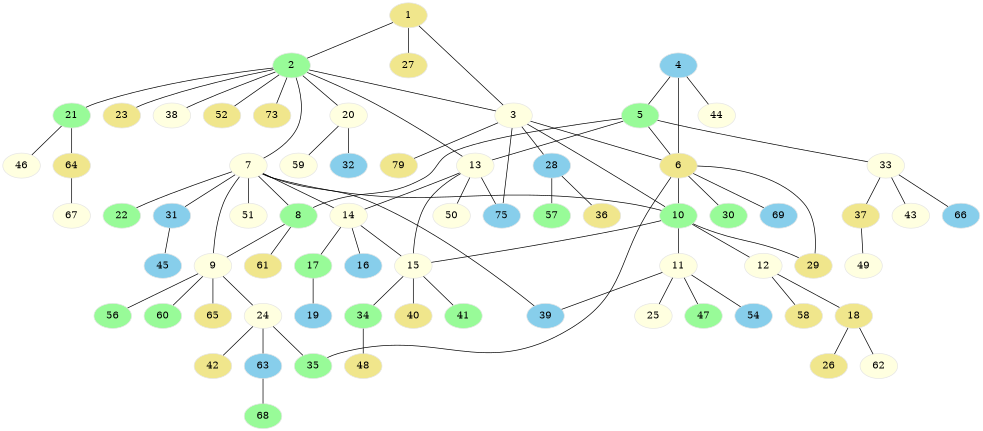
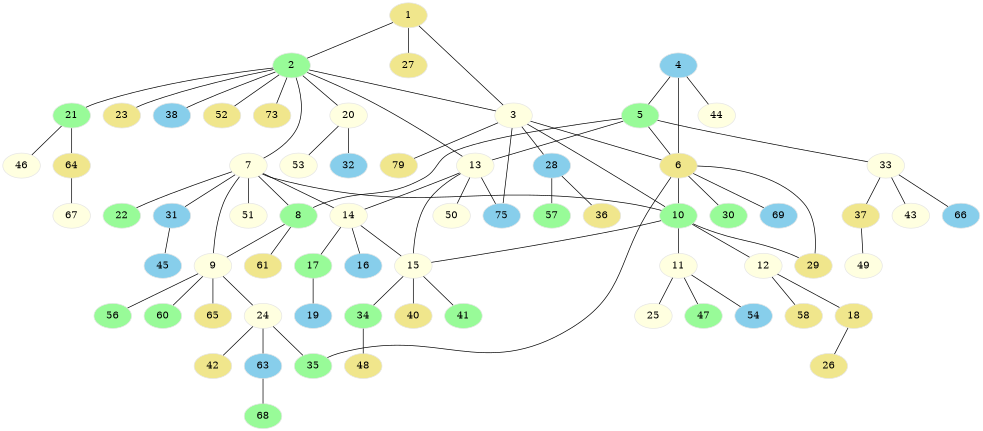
(172, 116) -> (172, 116)
(299, 166) -> (299, 166)
(546, 316) -> none
(879, 366) -> none
